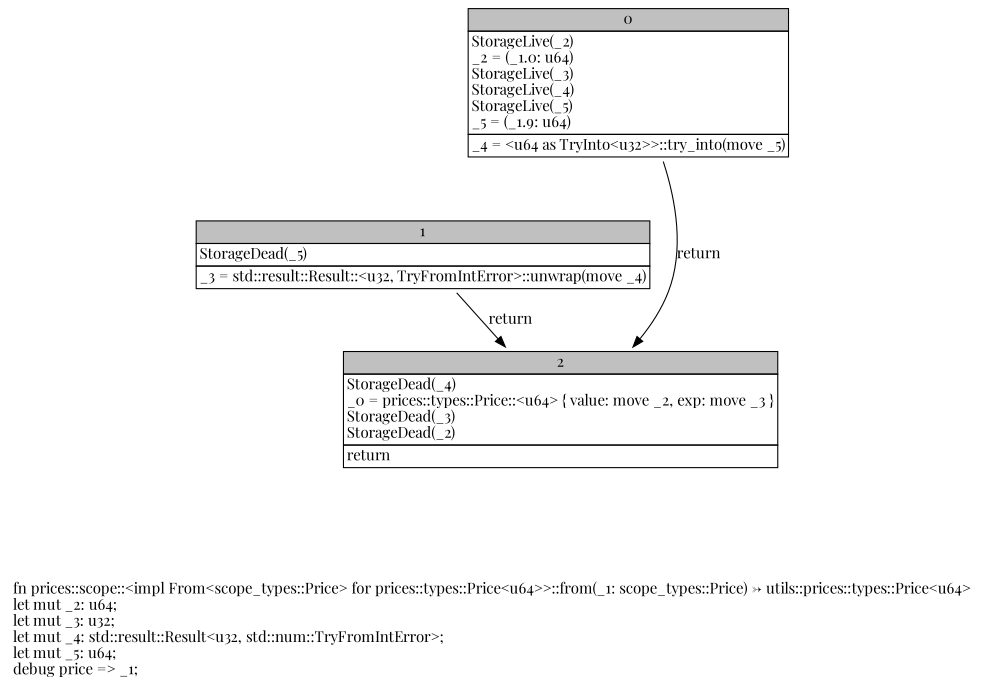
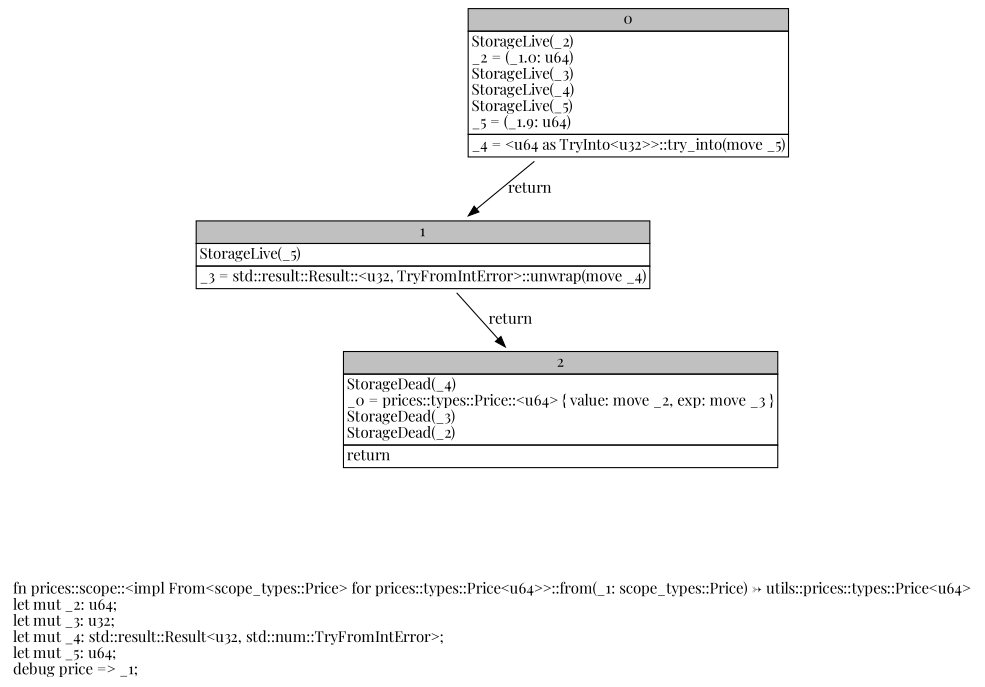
(253, 254) -> (250, 254)
(676, 254) -> (506, 185)
